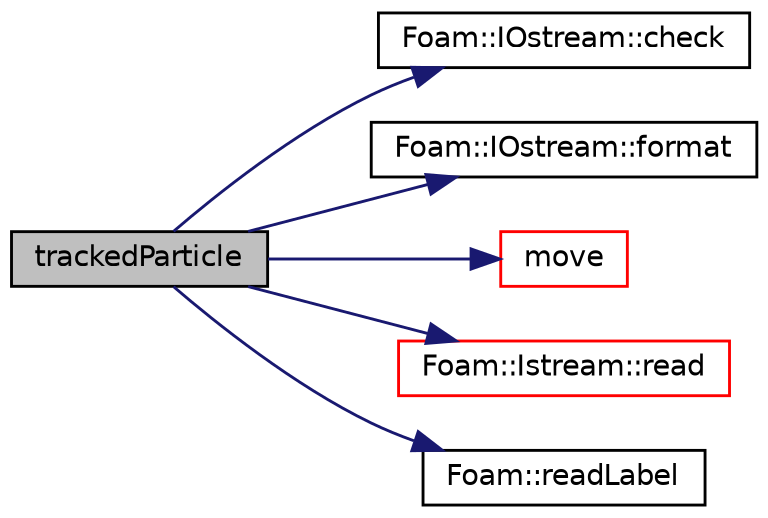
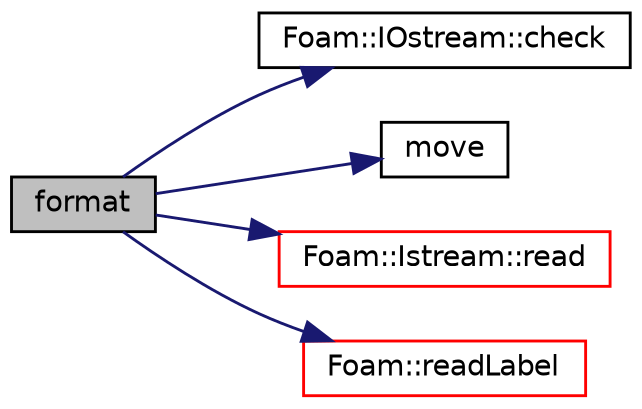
(564, 150) -> none
(140, 259) -> (83, 204)
(564, 259) -> (445, 150)
(564, 478) -> (445, 368)
